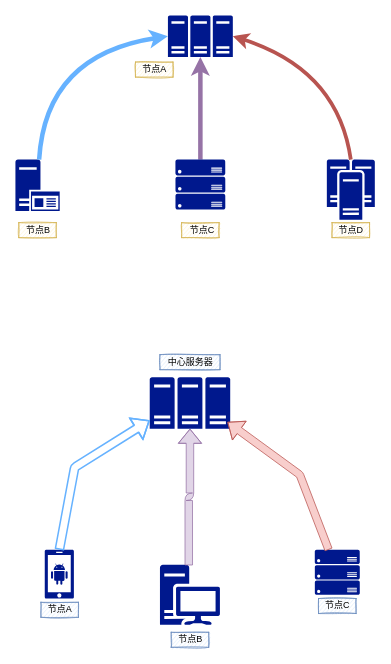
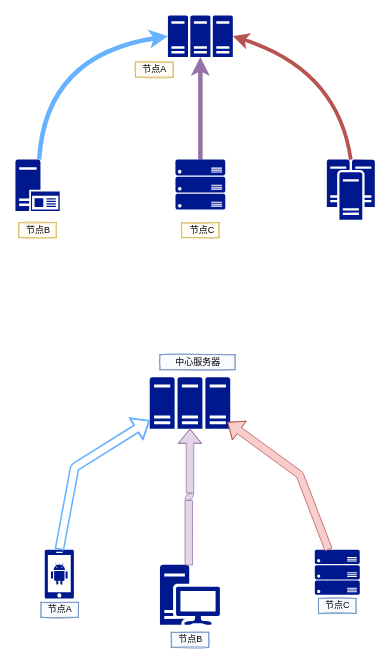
(351, 230) -> none
(190, 362) -> (197, 362)
